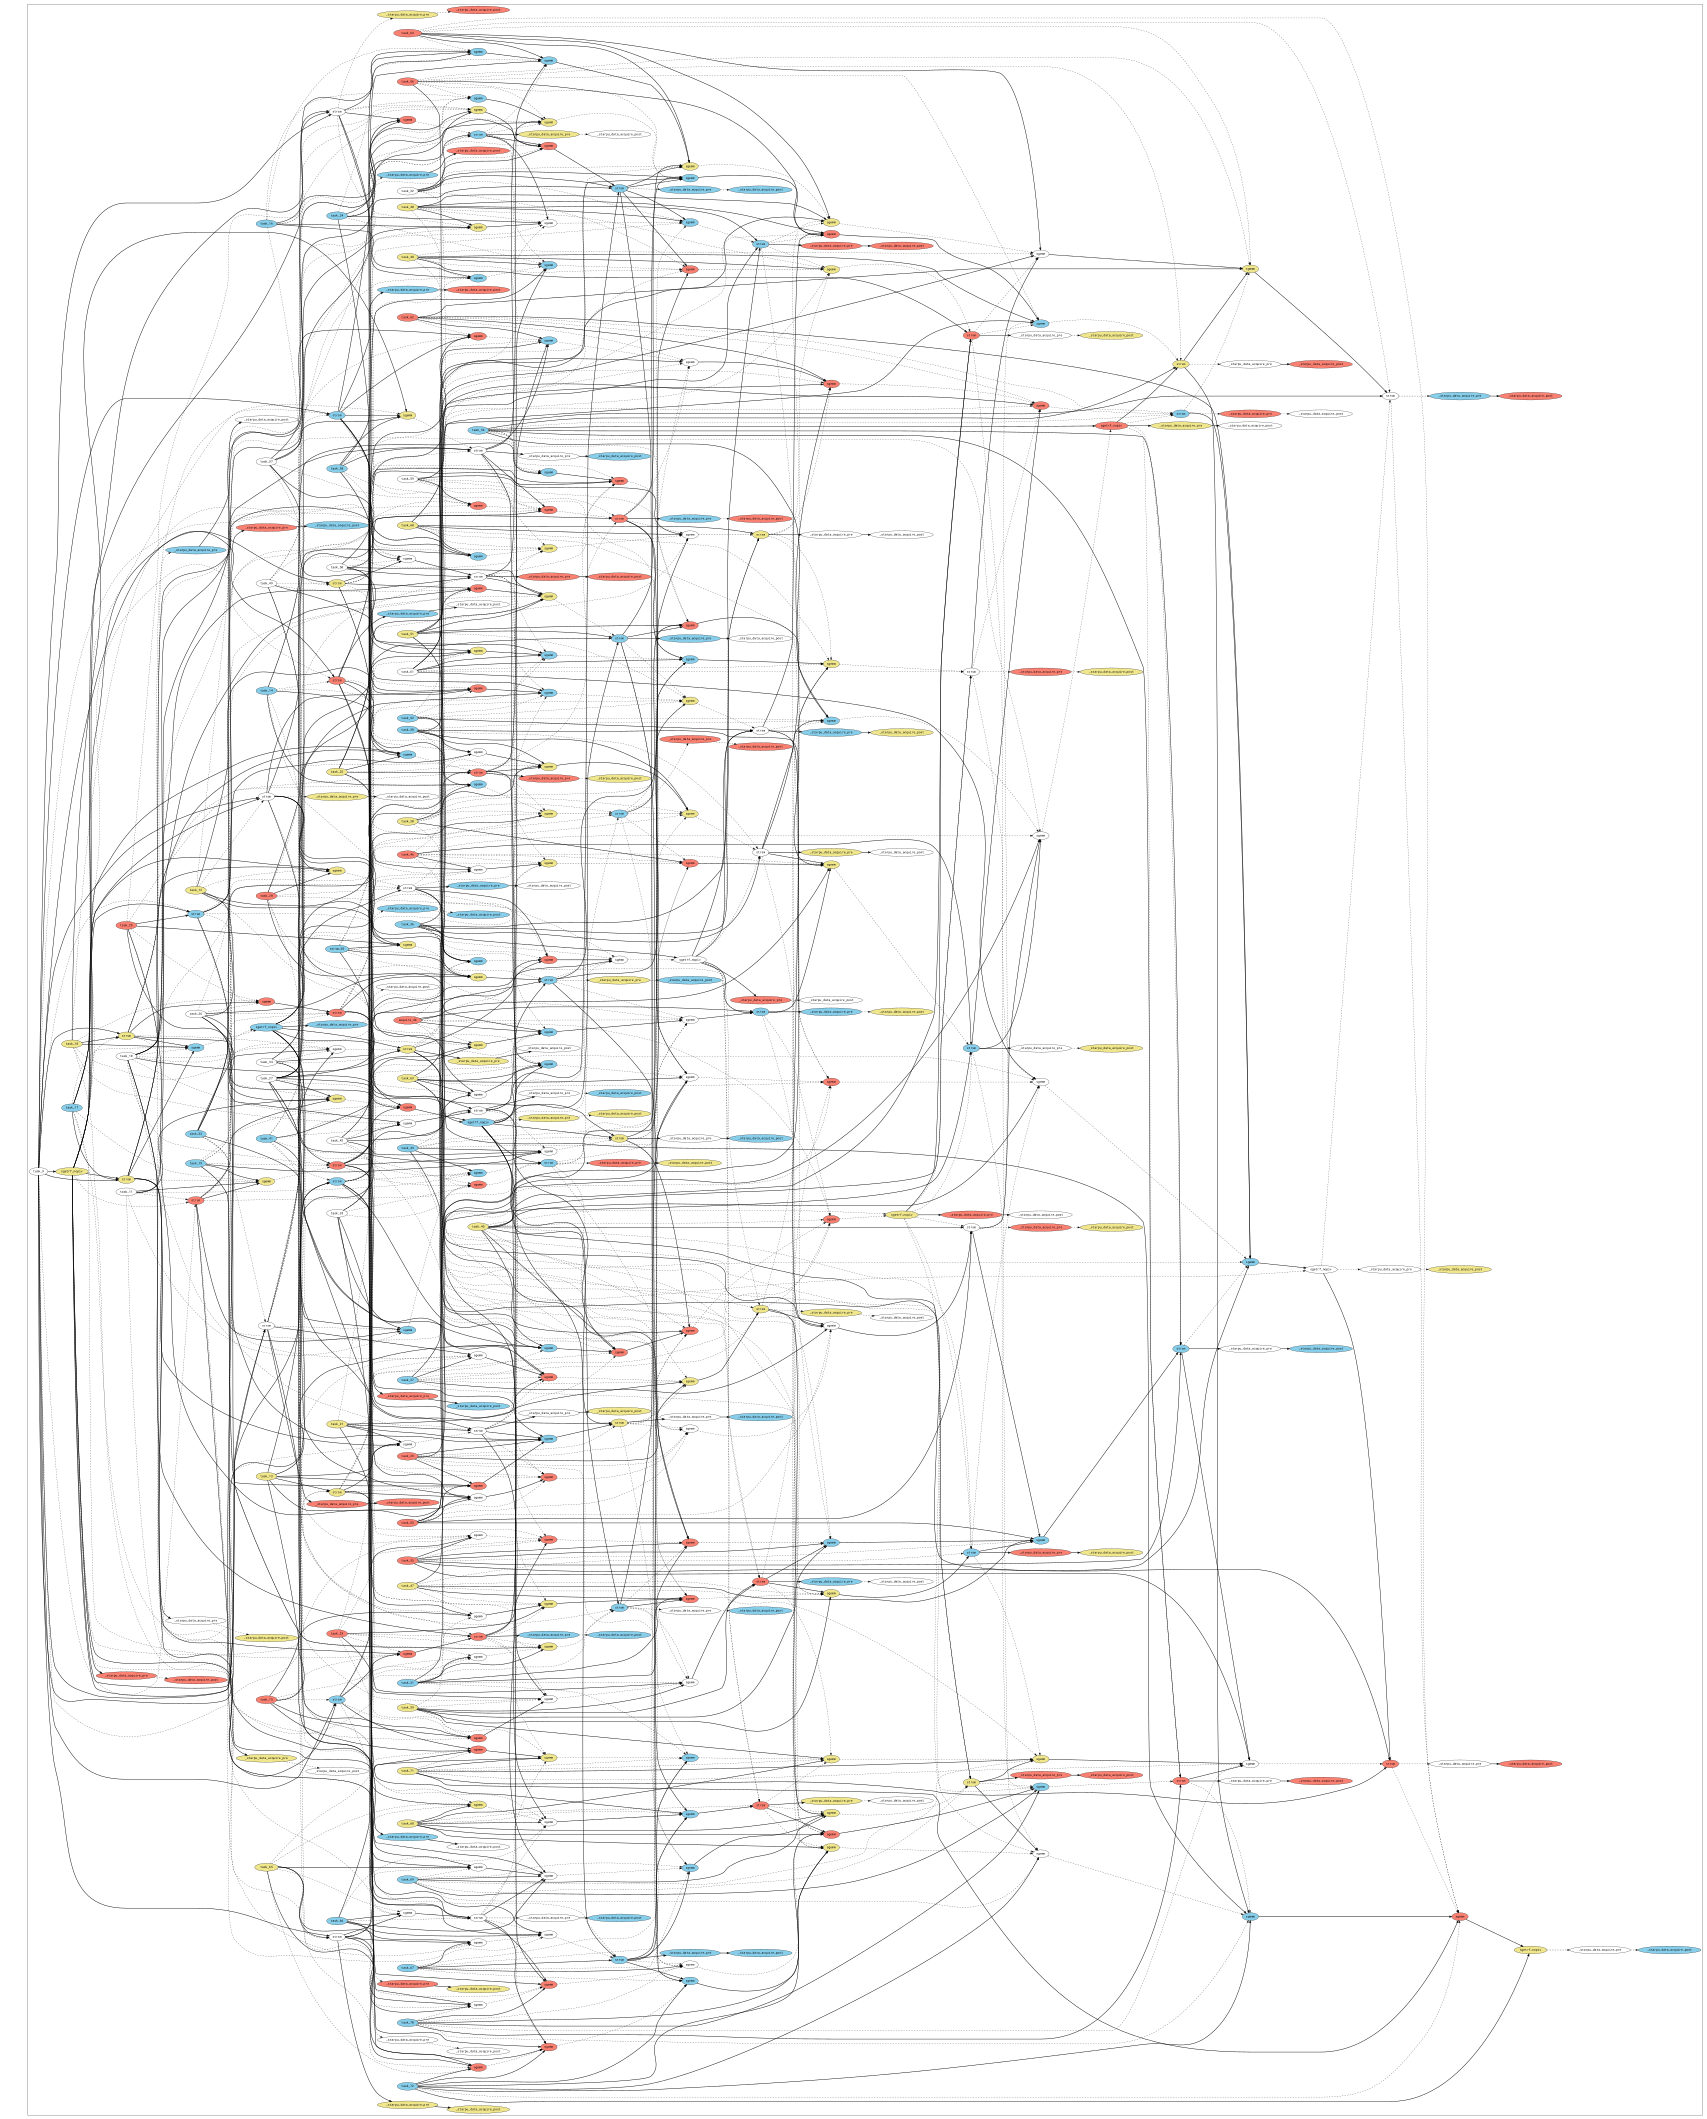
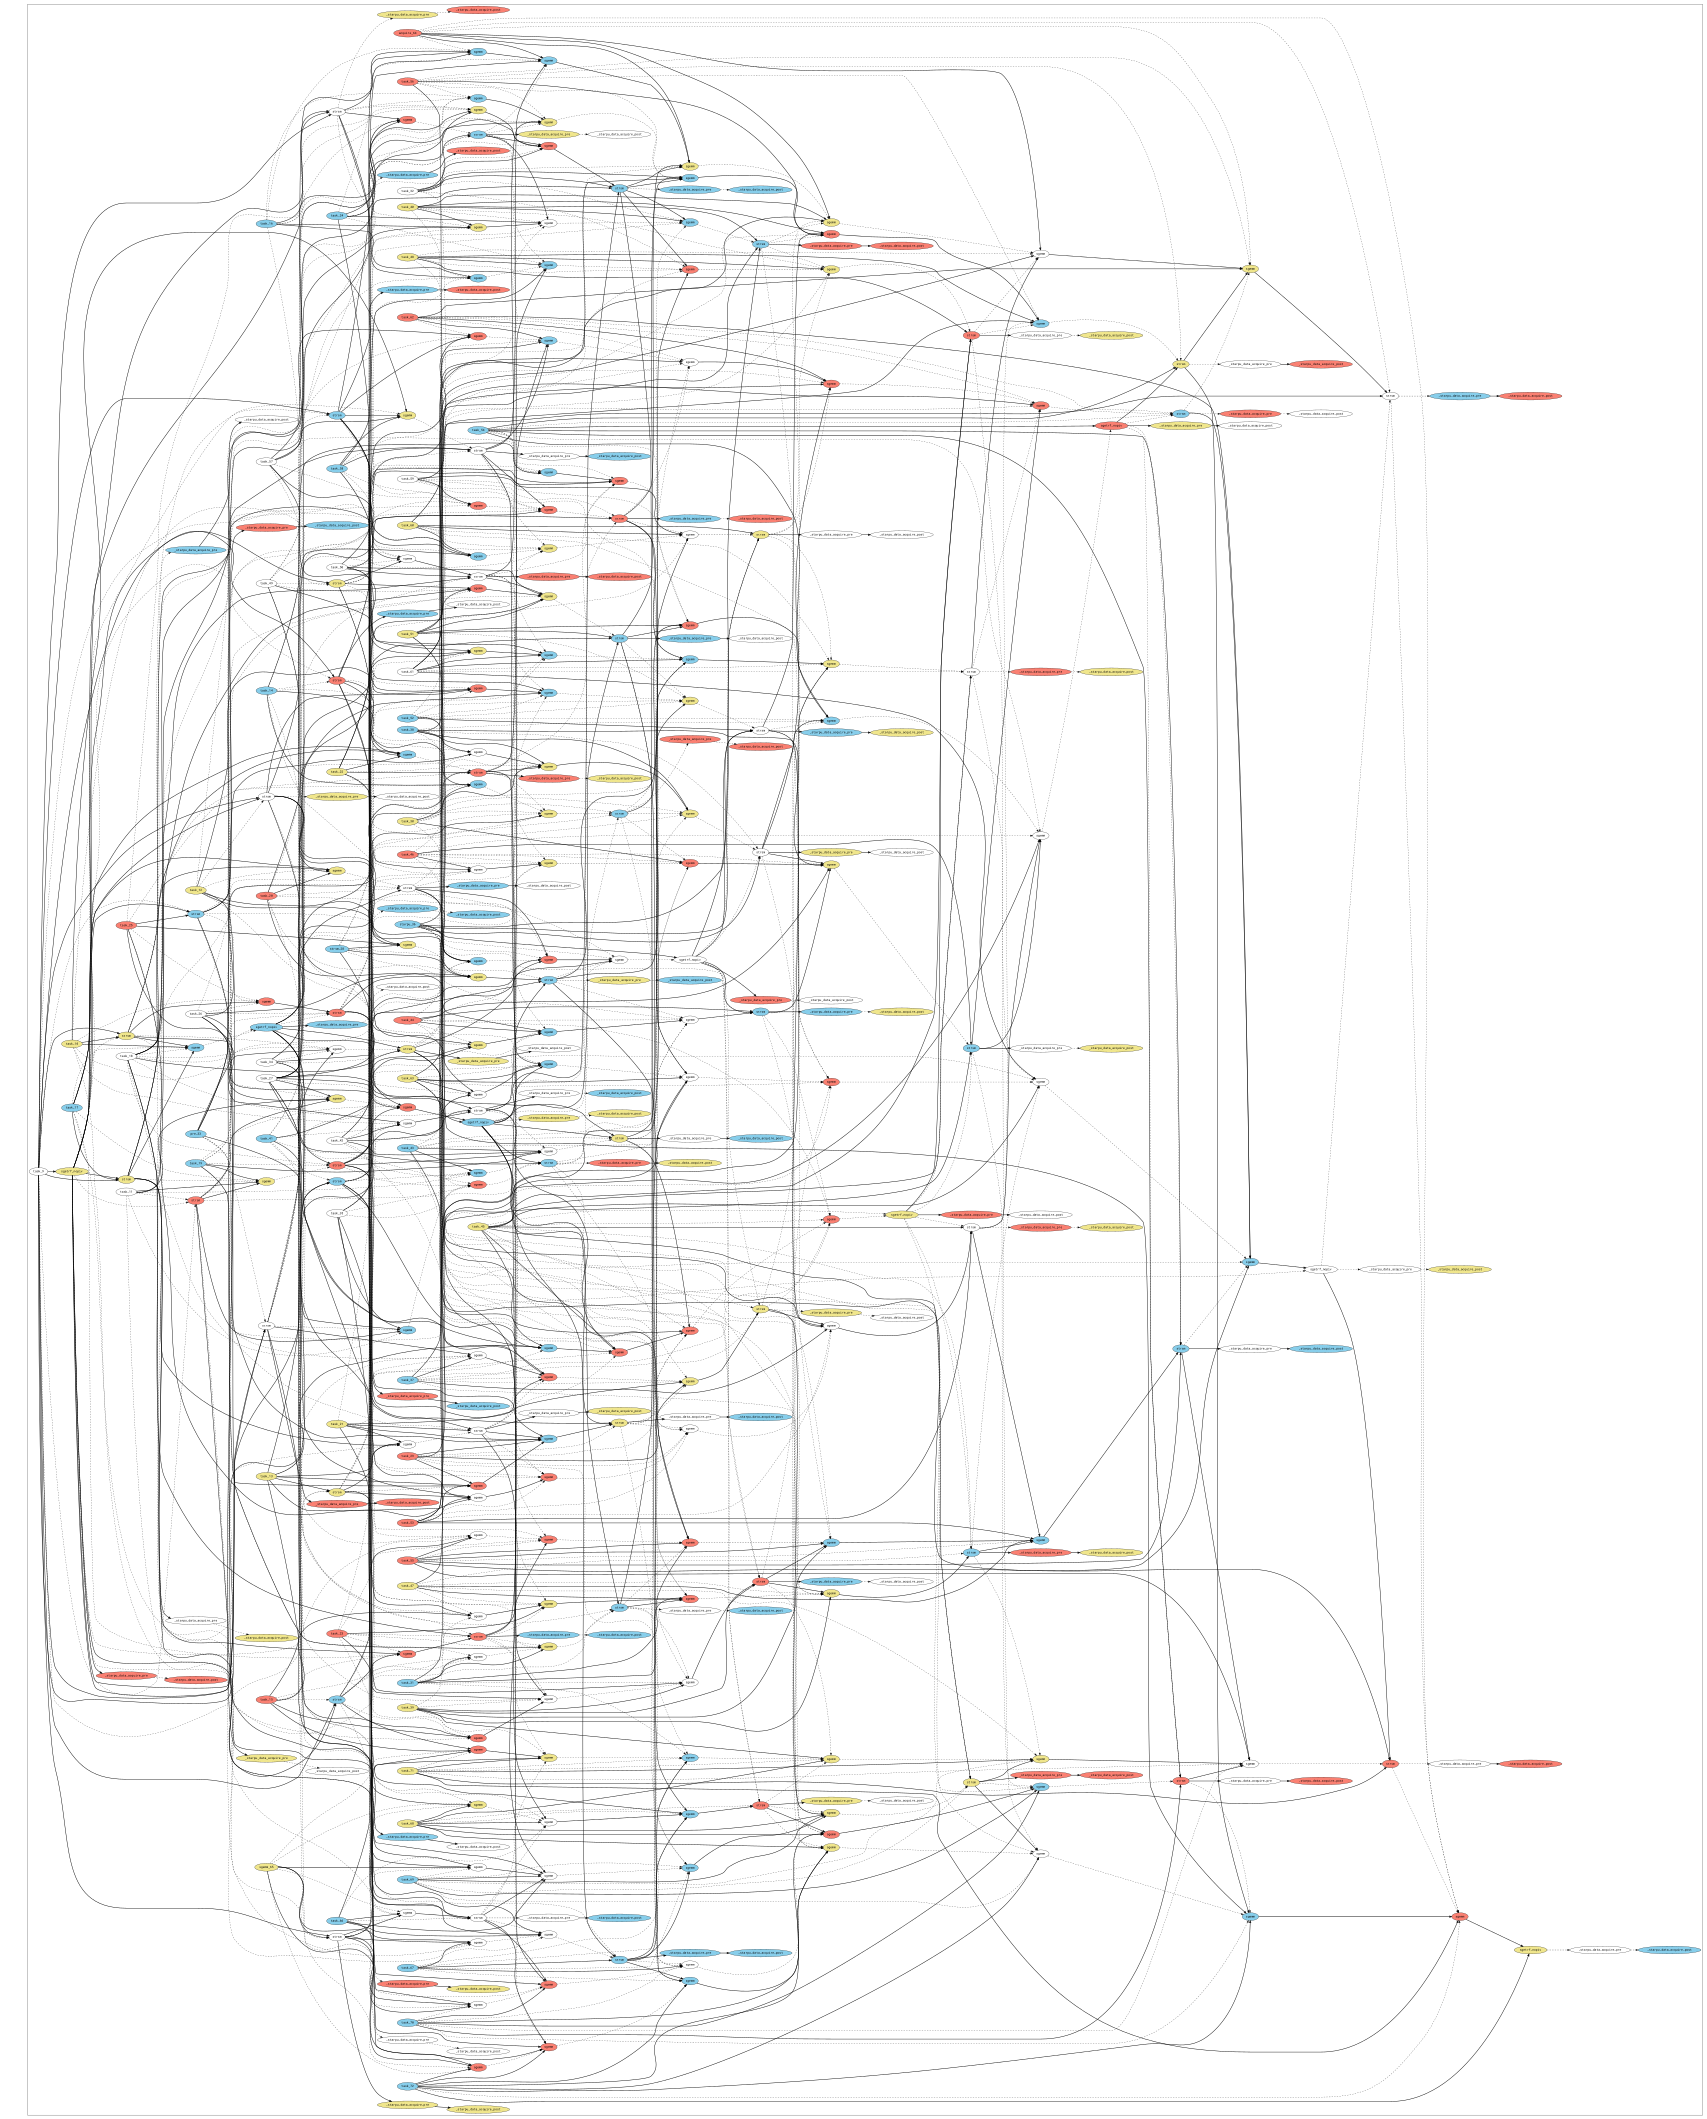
(408, 33) -> (408, 33)
(408, 925) -> (408, 925)
(408, 1020) -> (408, 1020)
(196, 1134) -> (196, 1134)
(266, 1867) -> (266, 1867)
